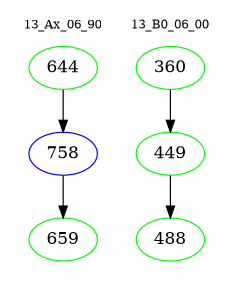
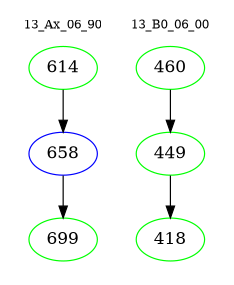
(63, 68) -> (63, 68)
(170, 68) -> (170, 68)
(63, 154) -> (63, 154)
(63, 240) -> (63, 240)
(170, 240) -> (170, 240)
